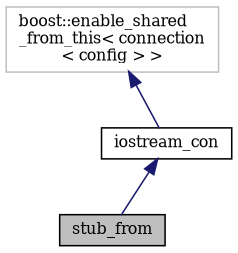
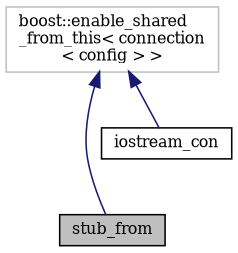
(135, 194) -> (87, 152)
